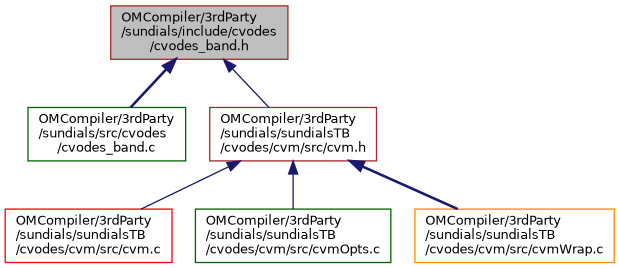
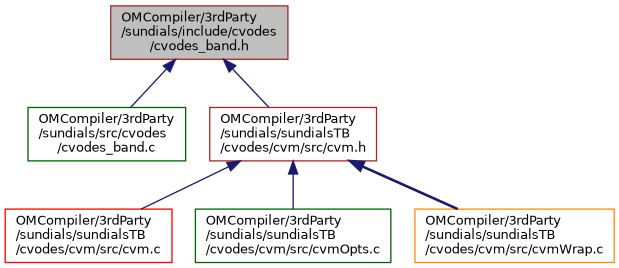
(148, 88) -> (148, 88)
